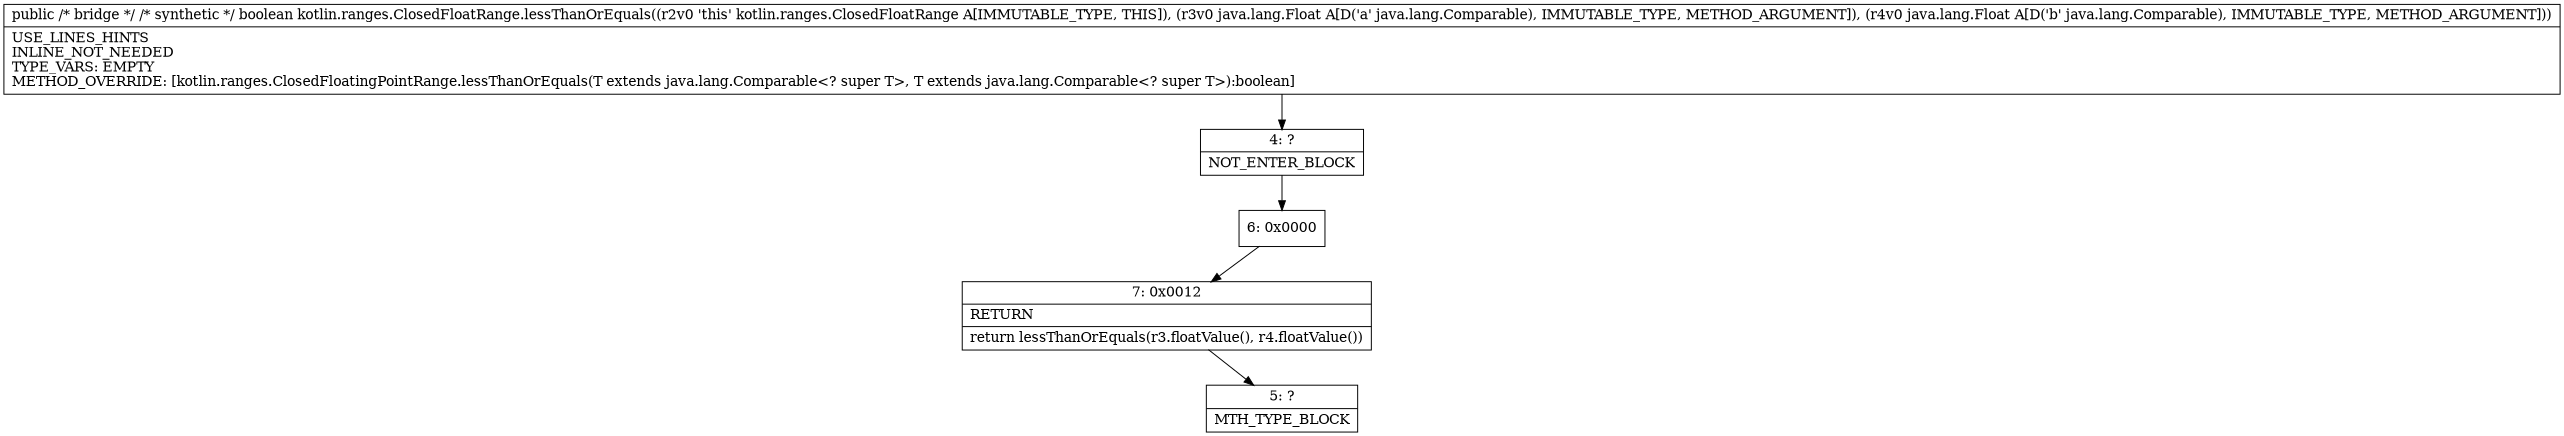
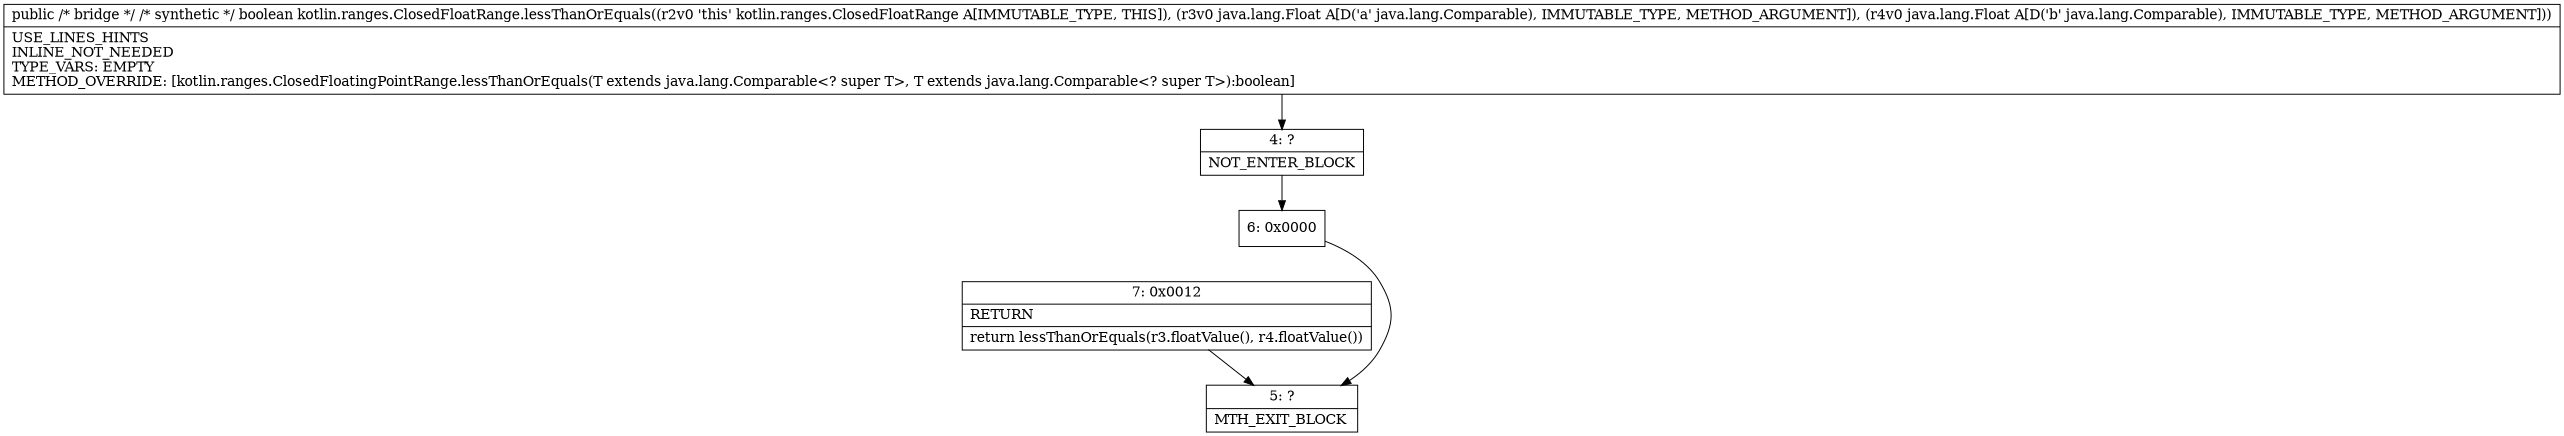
(1239, 261) -> (1389, 303)
(1282, 420) -> (1281, 420)
